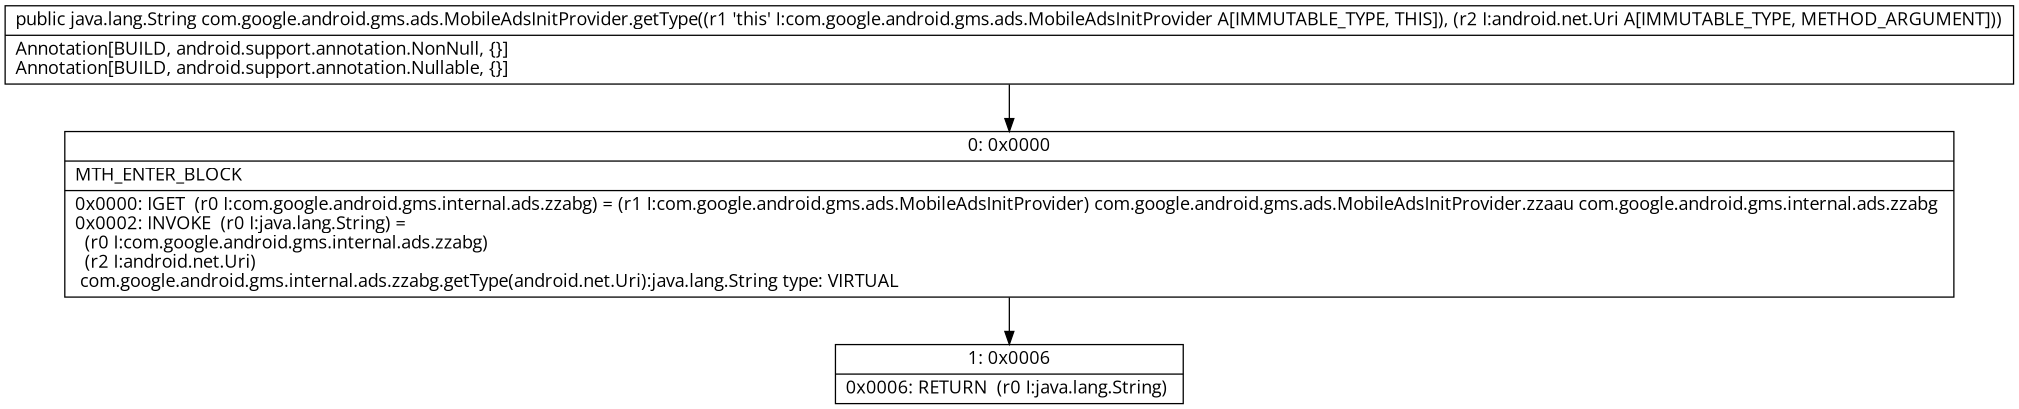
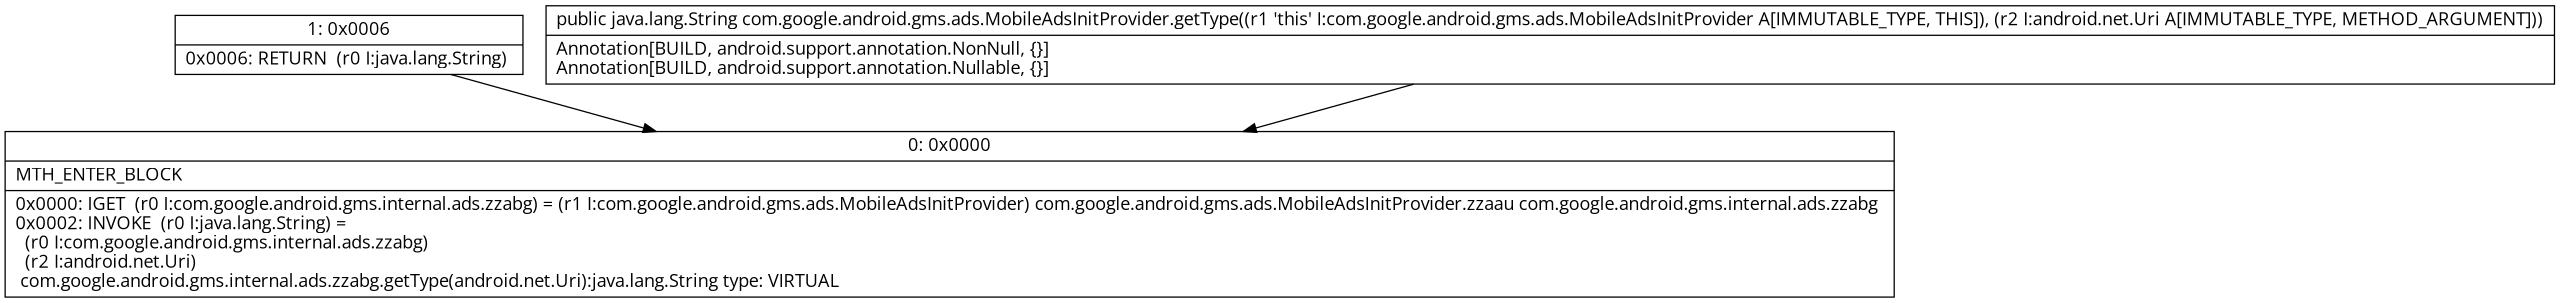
(1009, 314) -> (547, 101)
